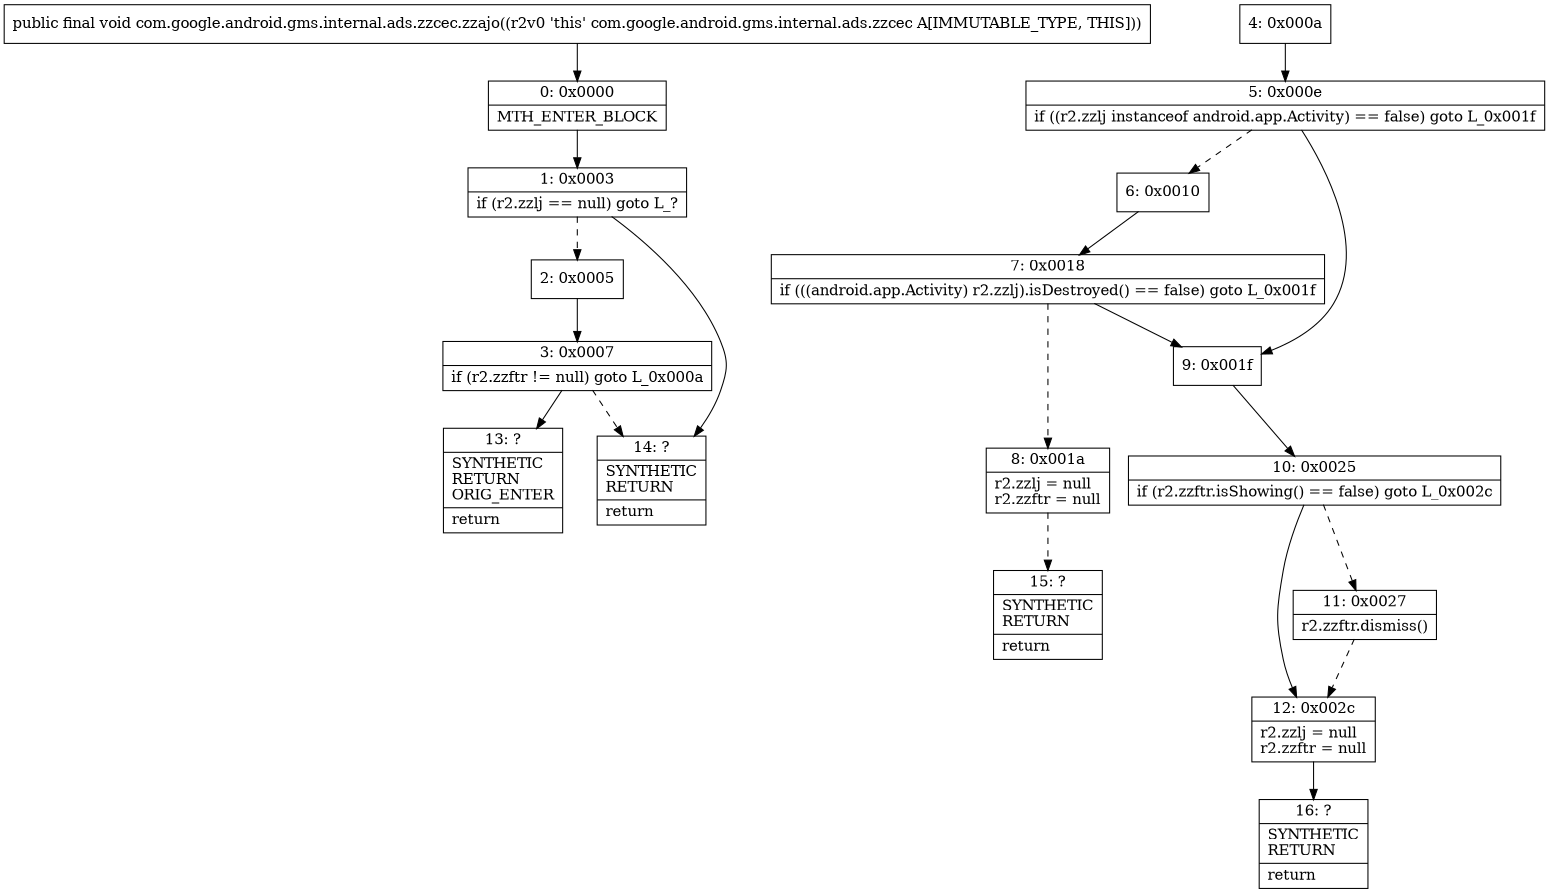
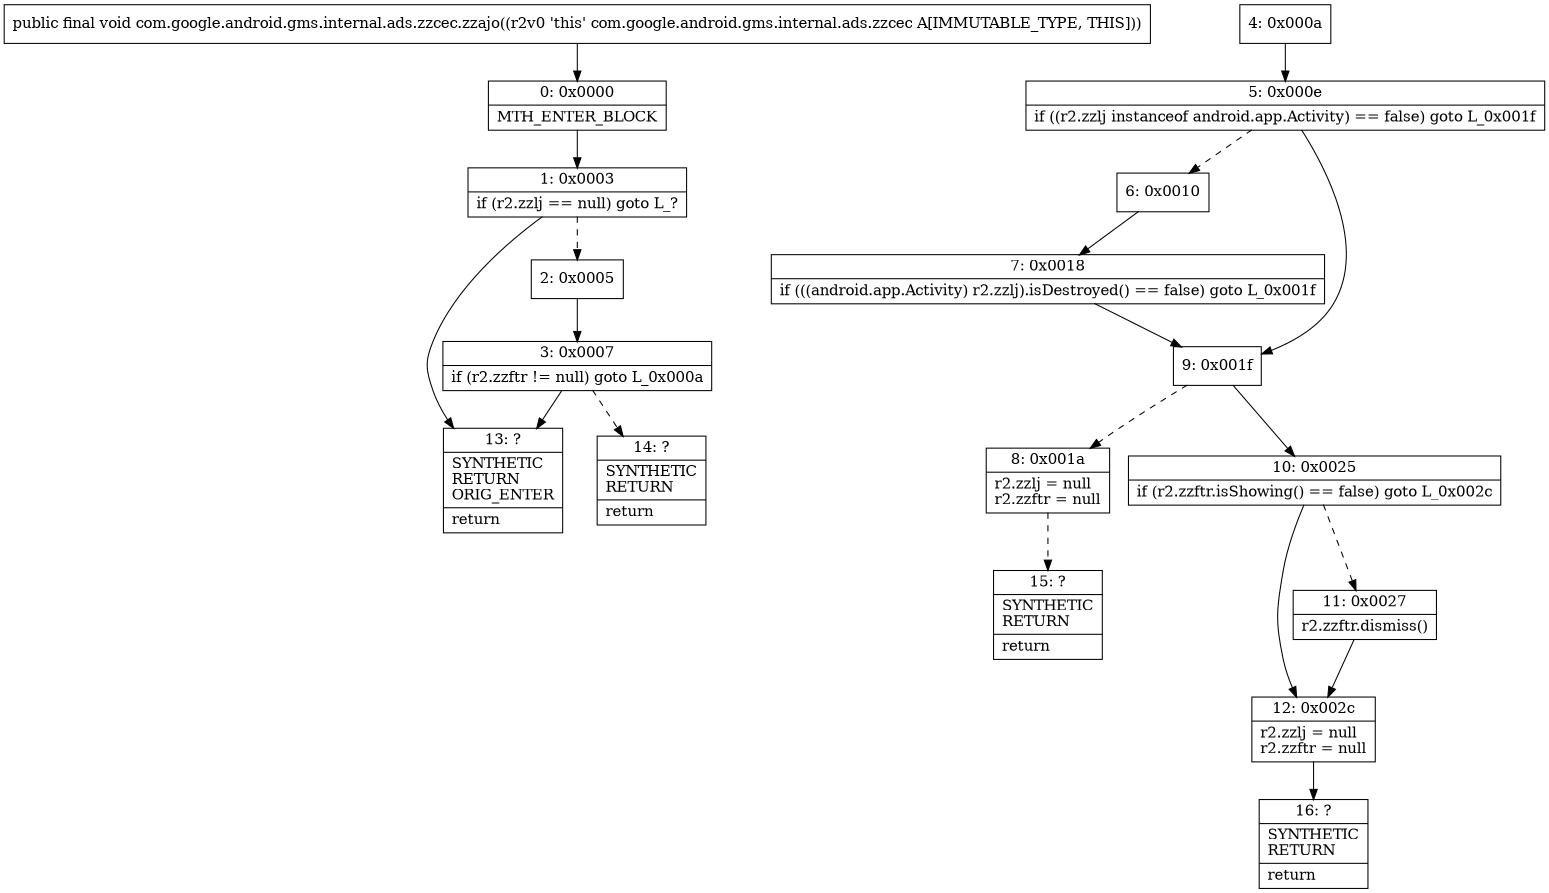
(703, 309) -> (453, 305)
(1048, 371) -> (1143, 413)
(1343, 663) -> (1343, 663)
